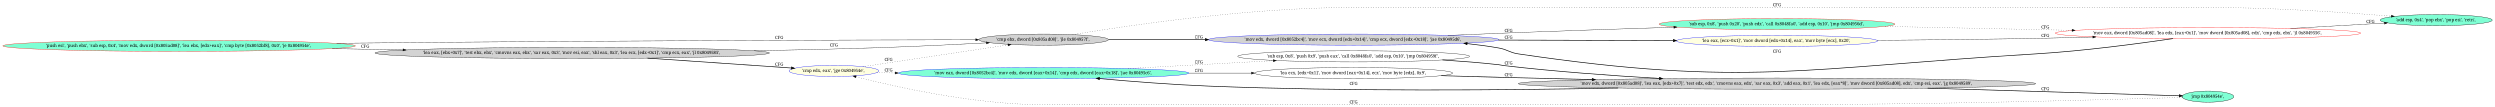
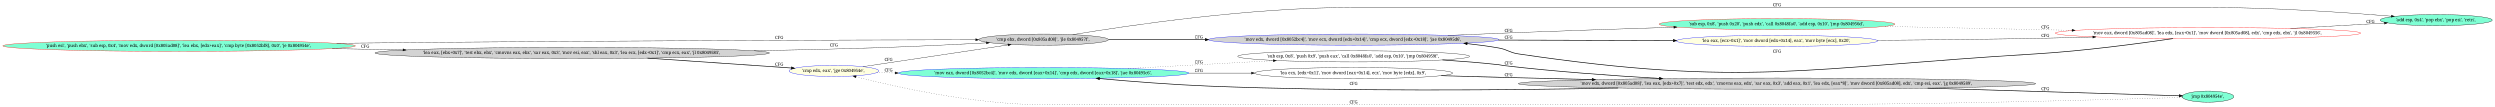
(1731, 7) -> (1731, 7)
(935, 56) -> (935, 56)
